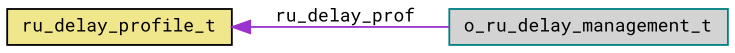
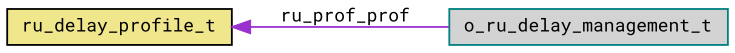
(341, 17) -> (341, 17)
